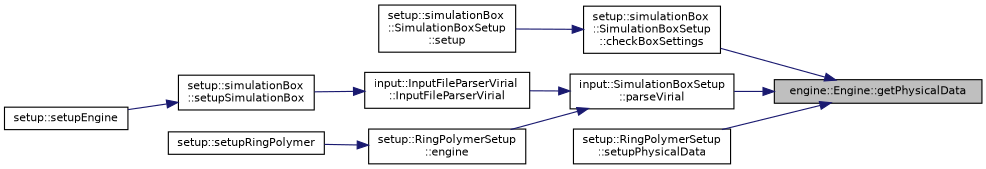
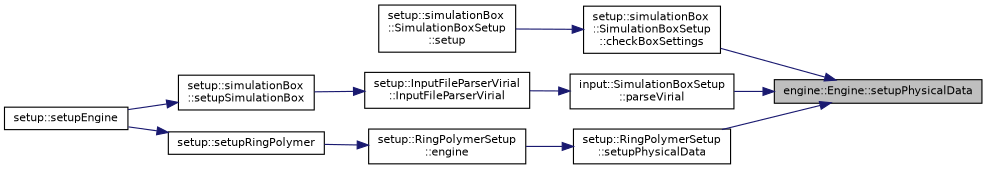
(447, 90) -> (447, 90)
(878, 91) -> (878, 91)
(544, 120) -> (544, 146)
none -> (143, 129)
